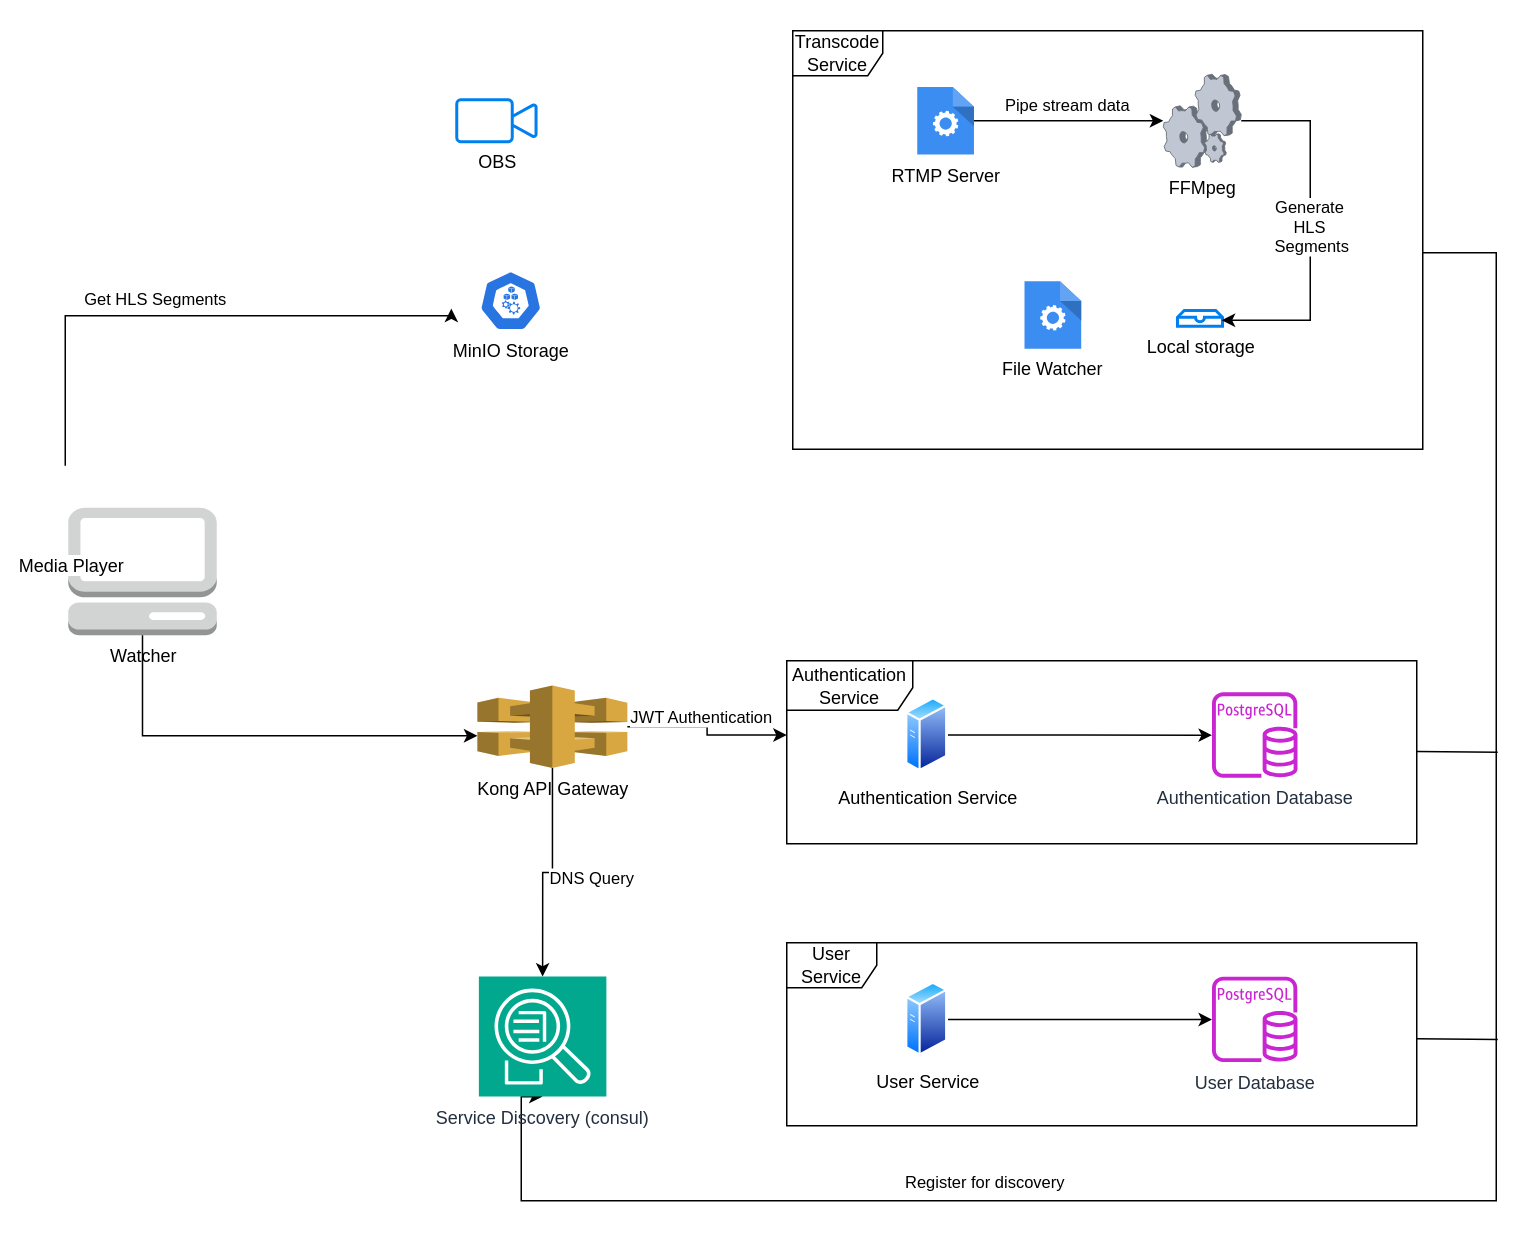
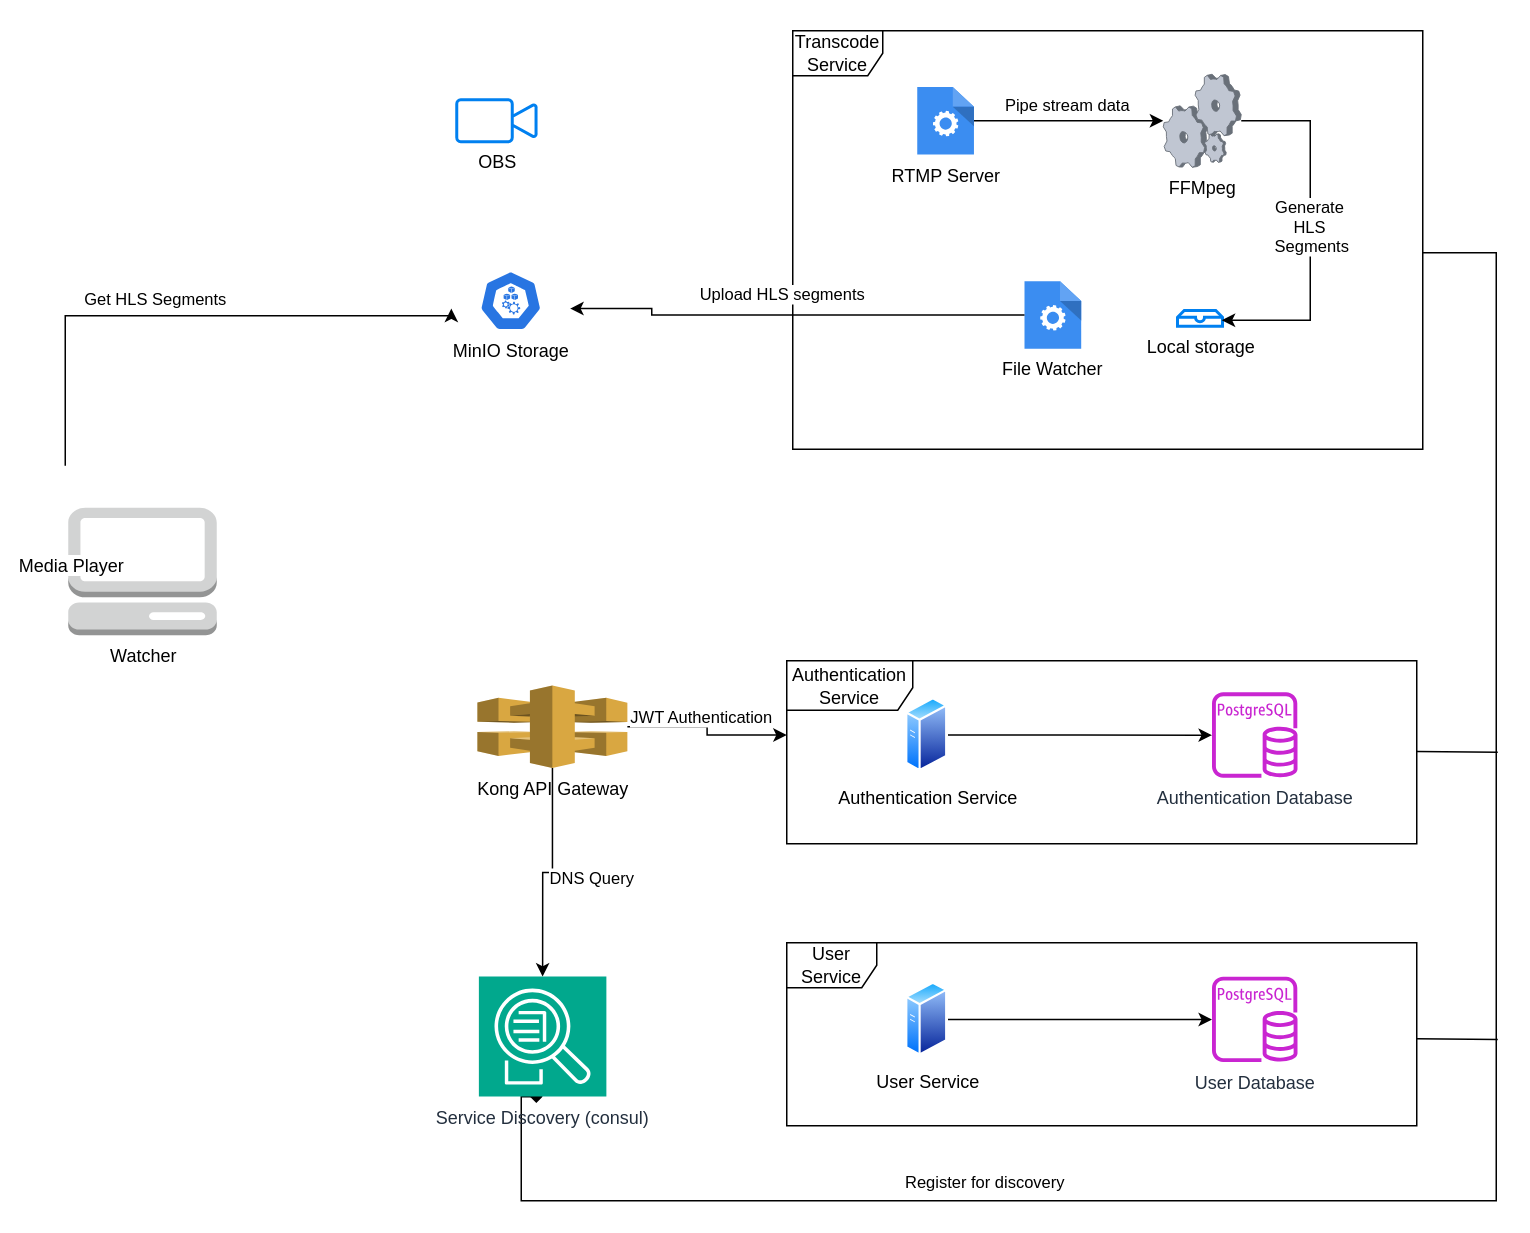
none -> (799, 315)
(255, 736) -> none
(531, 1097) -> (530, 1097)
